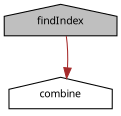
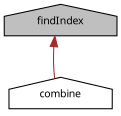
(68, 52) -> (54, 63)
